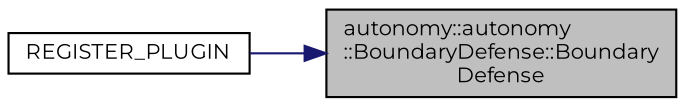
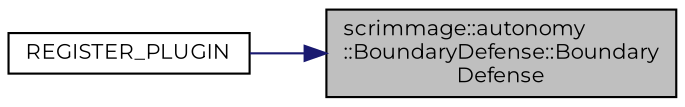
(501, 53) -> (501, 53)
